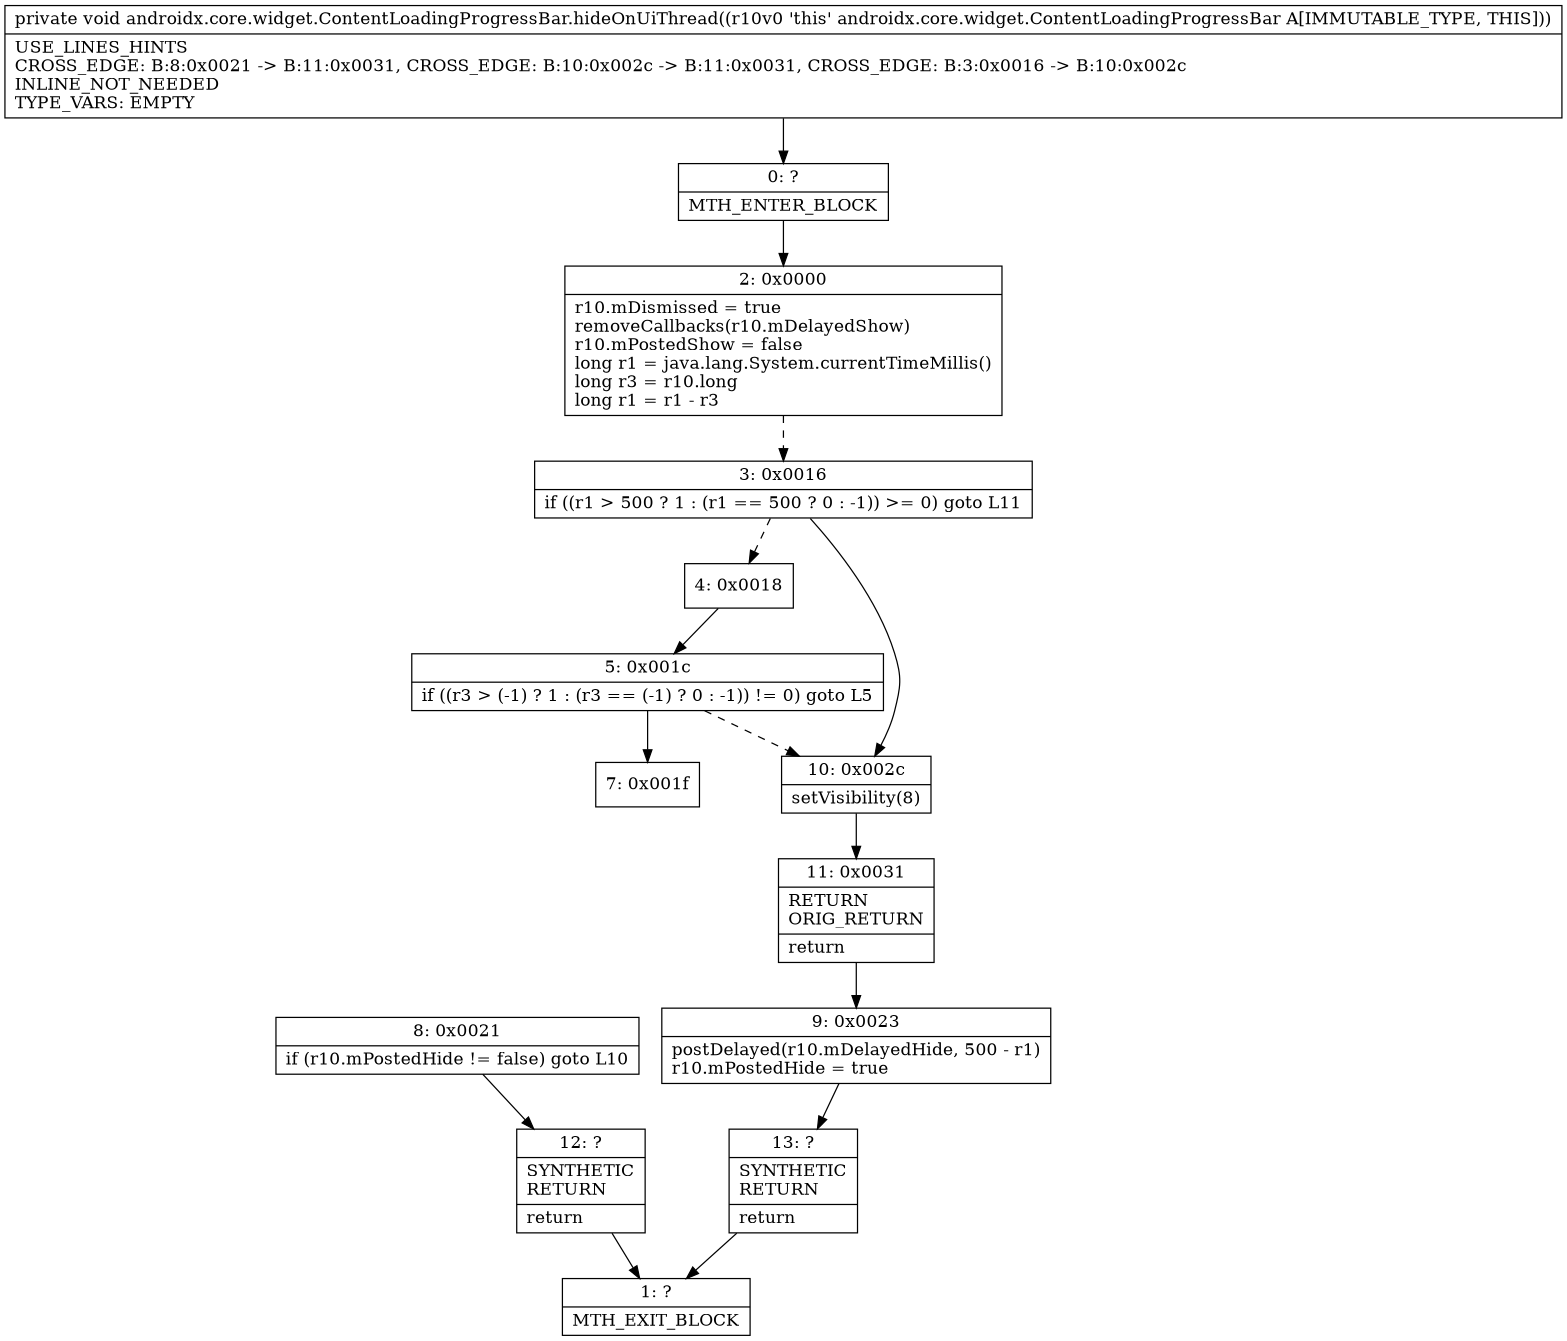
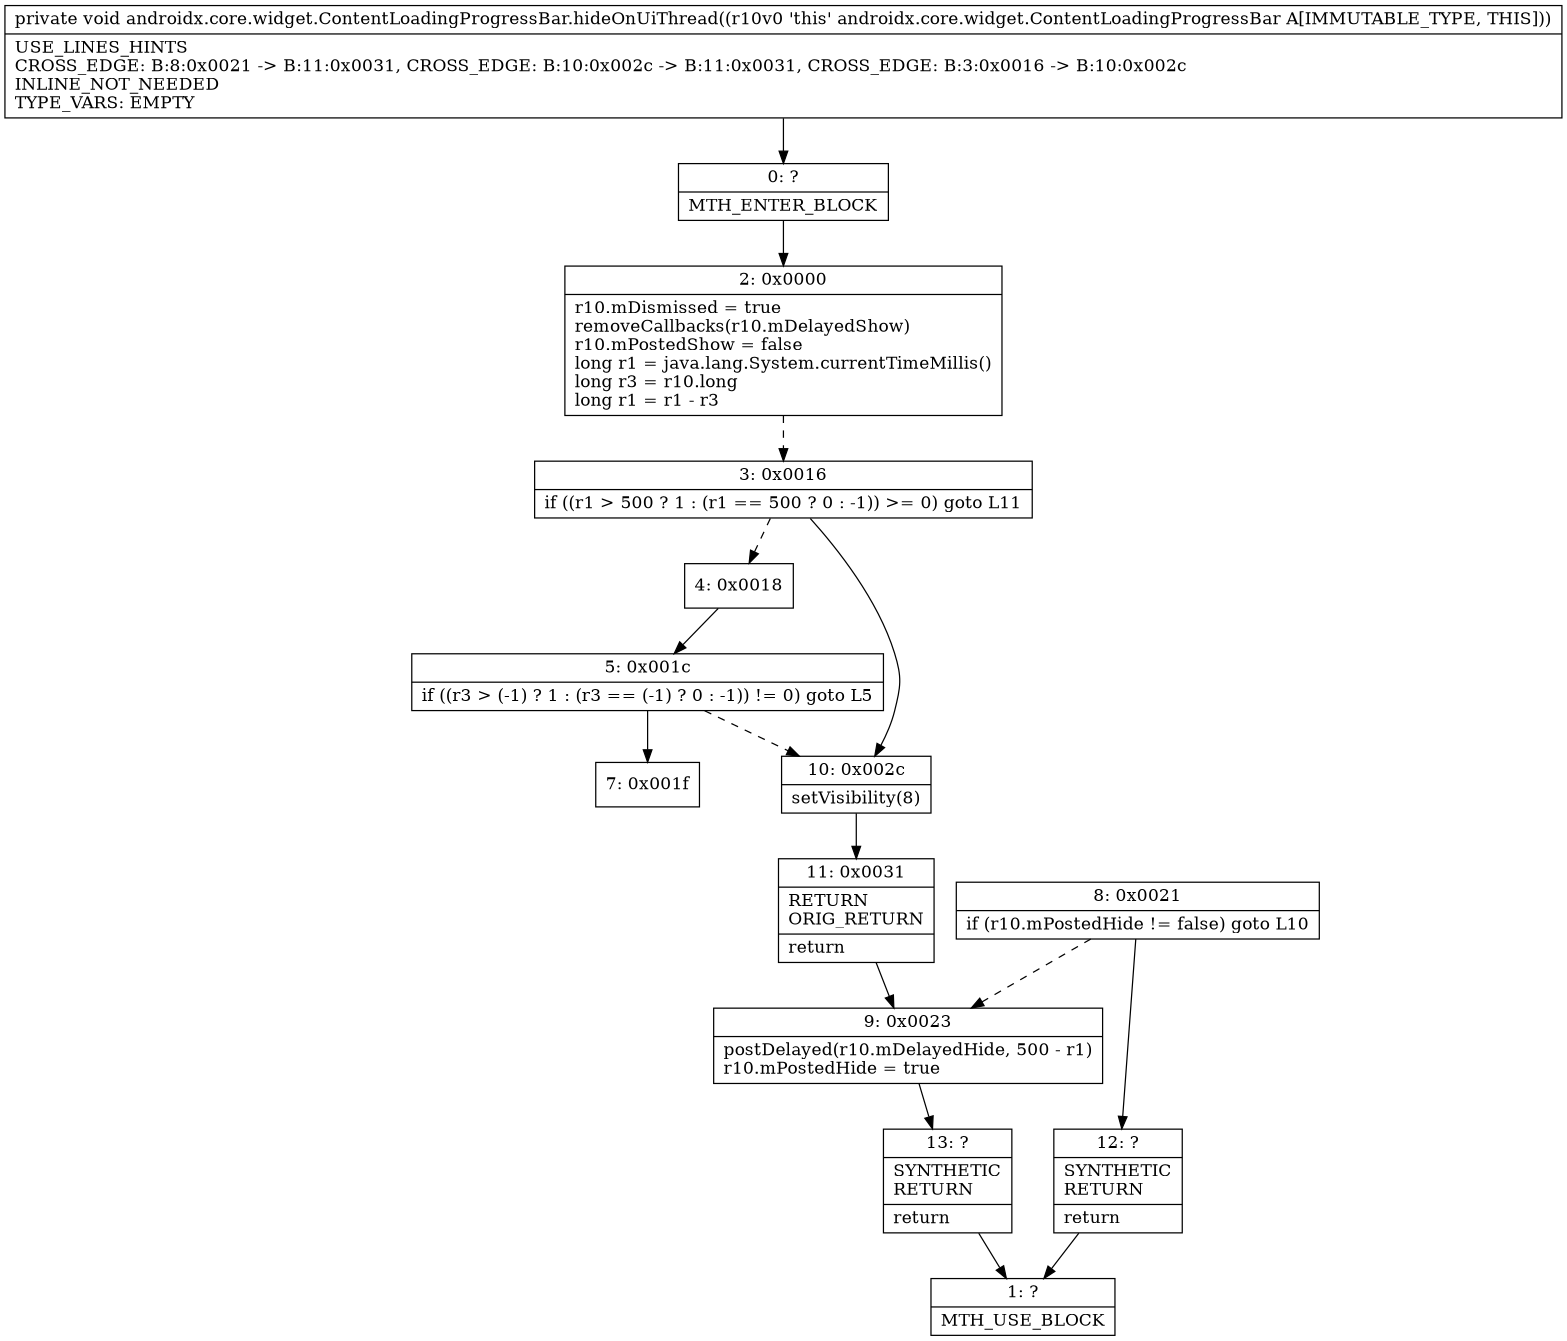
none -> (1036, 970)
(656, 1321) -> (1023, 1321)
